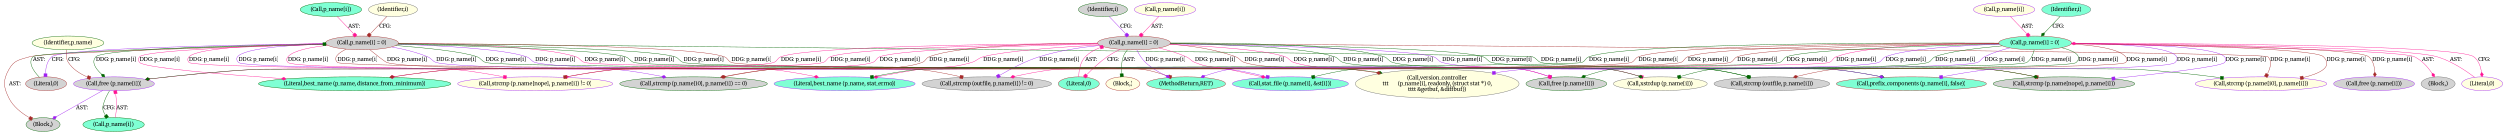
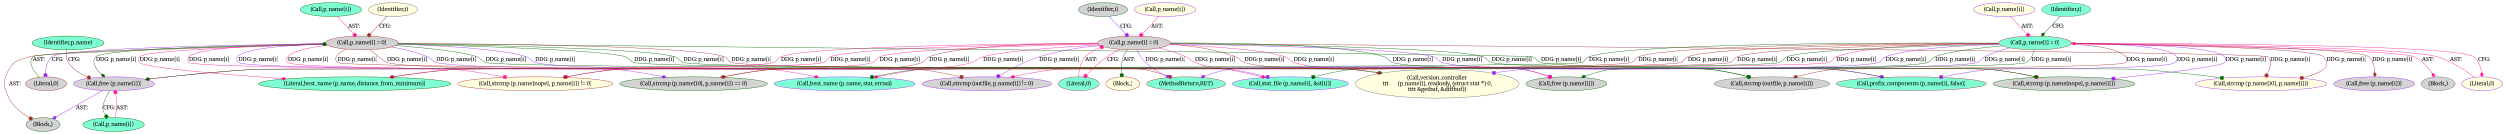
(68, 43) -> (68, 43)
(535, 84) -> (535, 84)
(845, 84) -> (845, 84)
(987, 84) -> (987, 84)
(1660, 84) -> none
